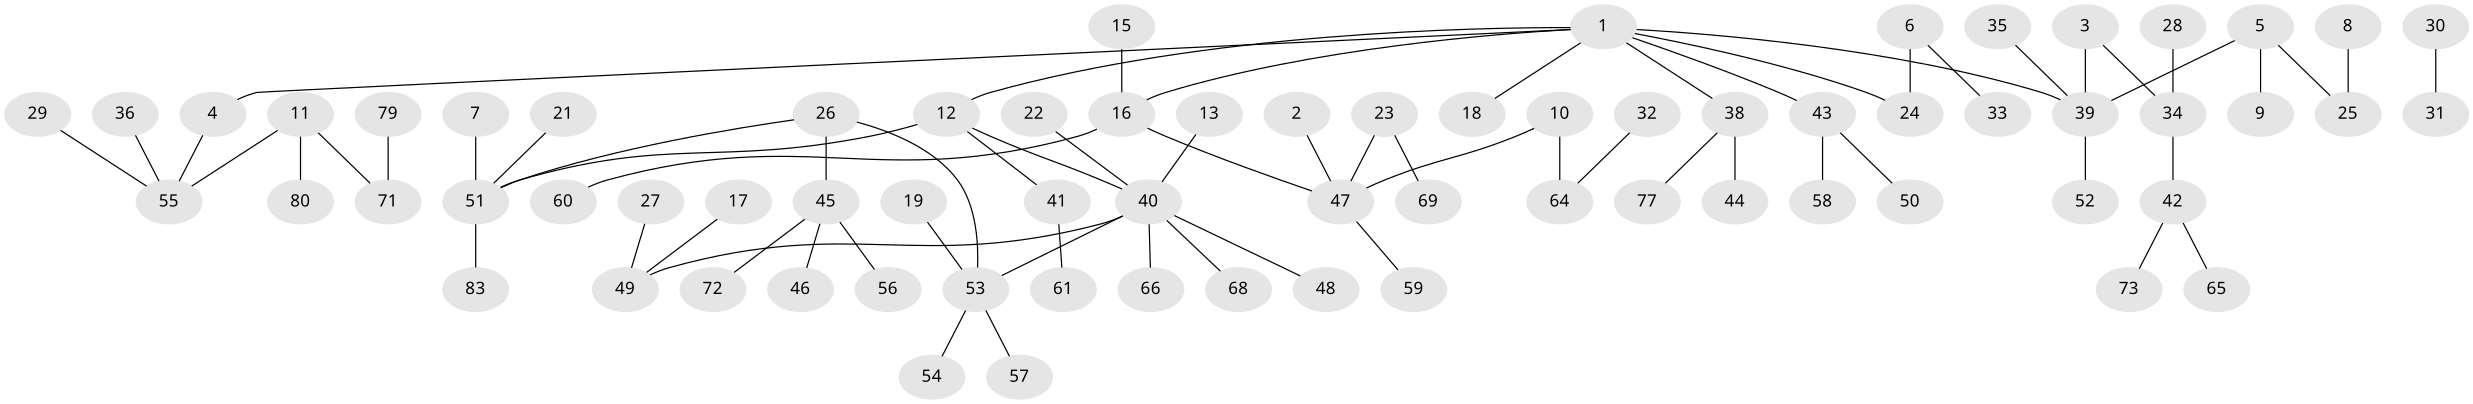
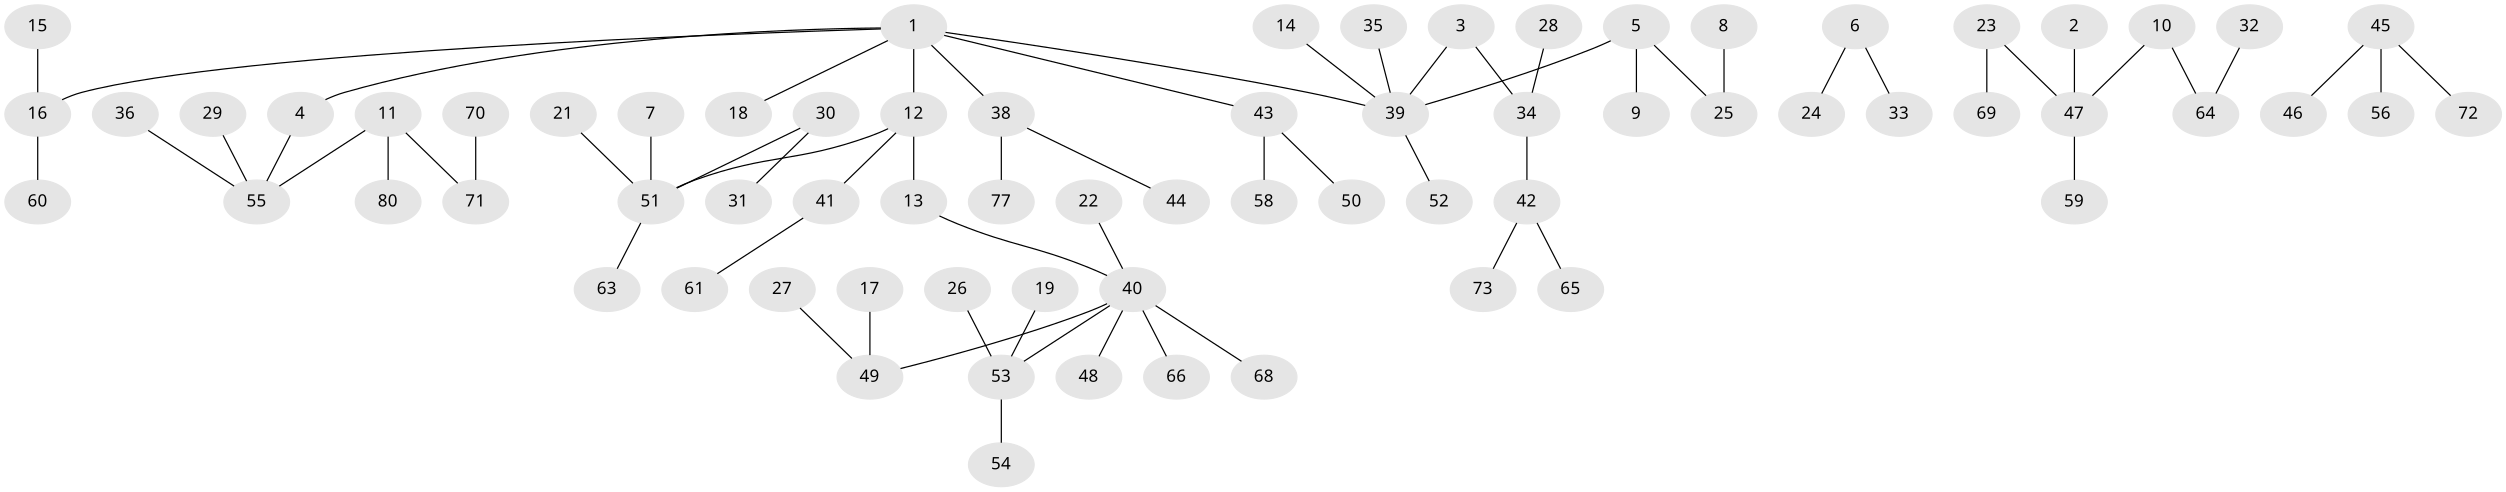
none -> (1286, 27)
(1762, 61) -> none
(388, 114) -> (476, 114)
(646, 146) -> (739, 158)
(1047, 159) -> (914, 158)
(1229, 161) -> none
(826, 166) -> none
(476, 290) -> (607, 290)
(1020, 377) -> none
